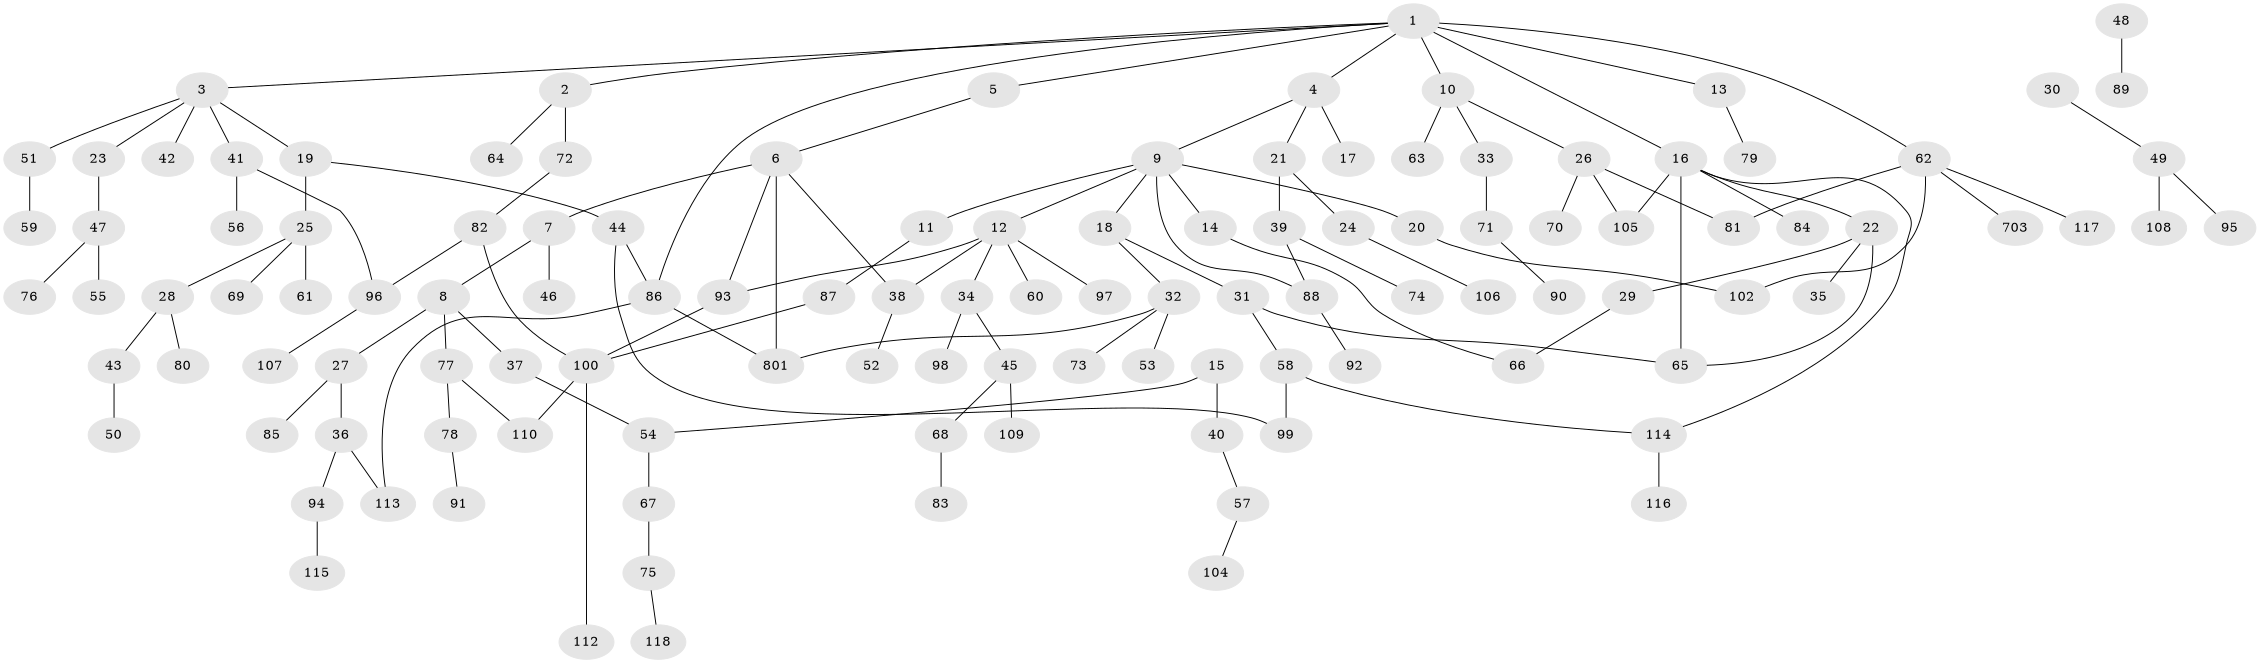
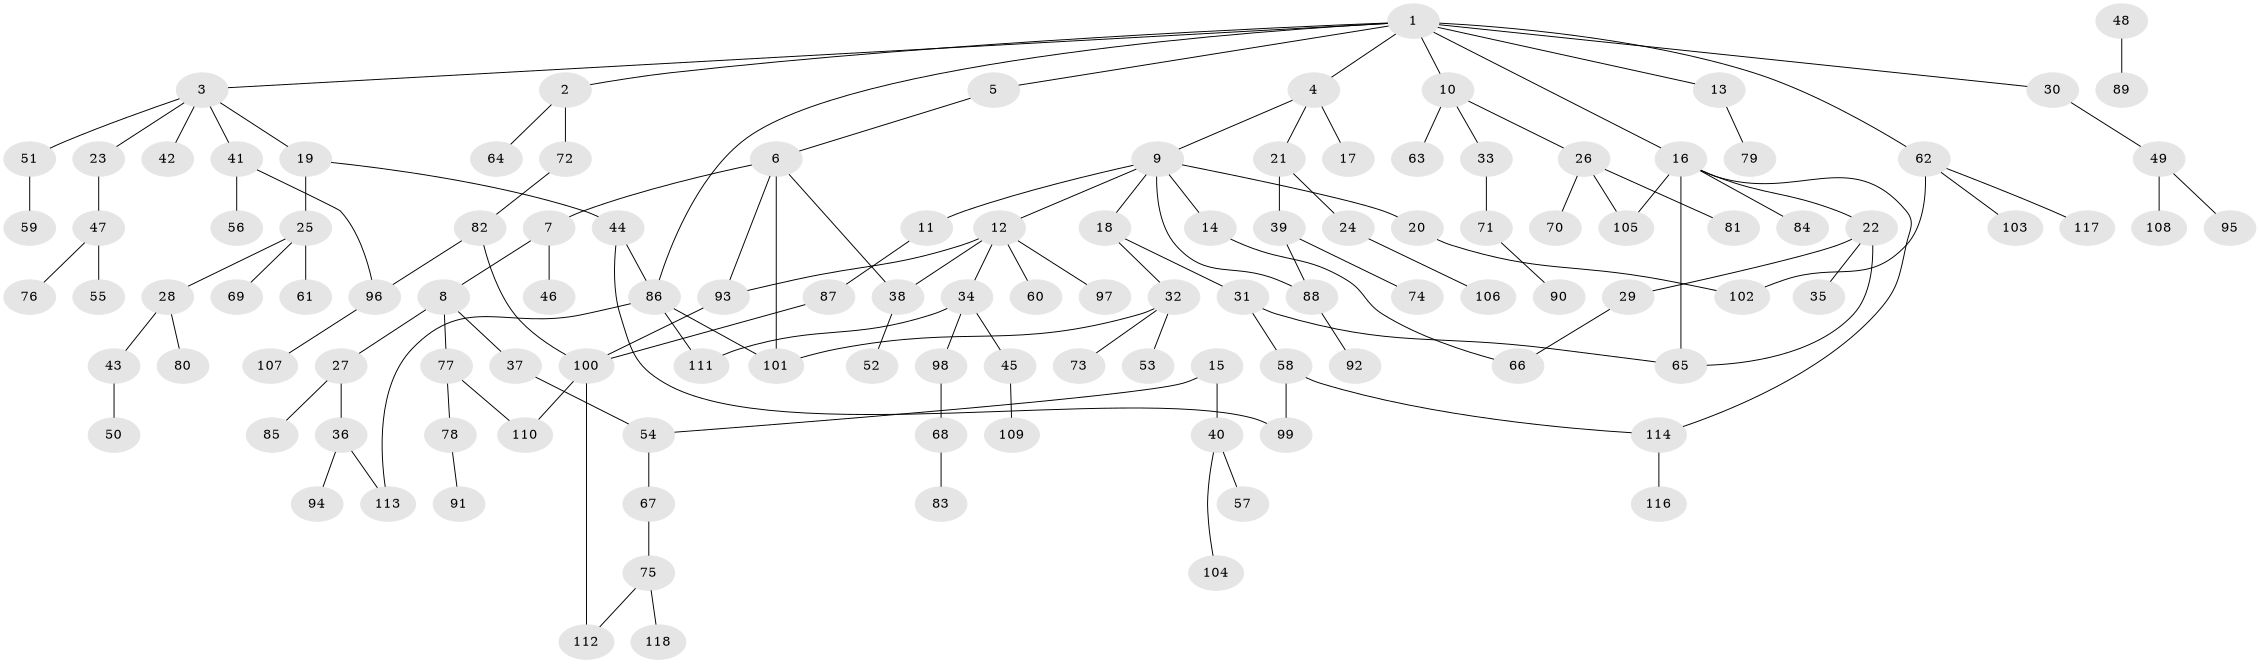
none -> (1733, 56)
(1827, 190) -> none
(2015, 228) -> (2015, 228)
none -> (702, 366)
(776, 366) -> (776, 366)
(976, 400) -> (941, 401)
(1230, 538) -> (1208, 504)
(317, 573) -> none
none -> (618, 608)
